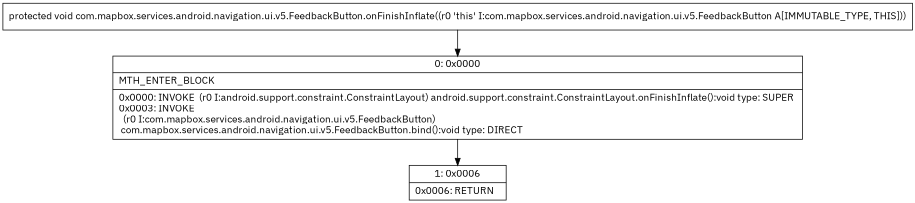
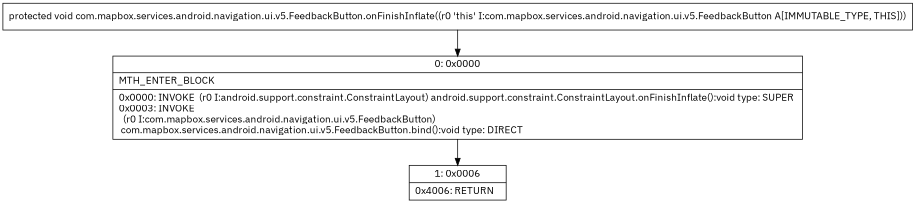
(458, 191) -> (458, 191)
